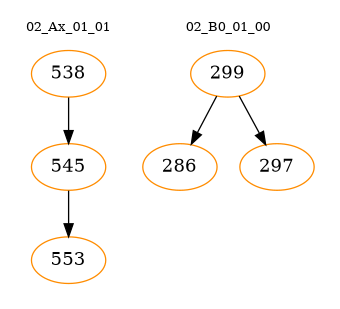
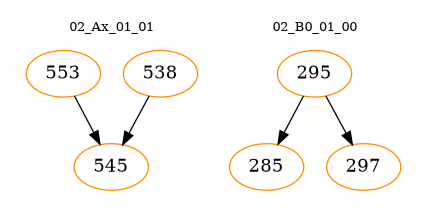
(228, 74) -> (315, 74)
(180, 167) -> (267, 167)
(69, 207) -> (84, 114)
